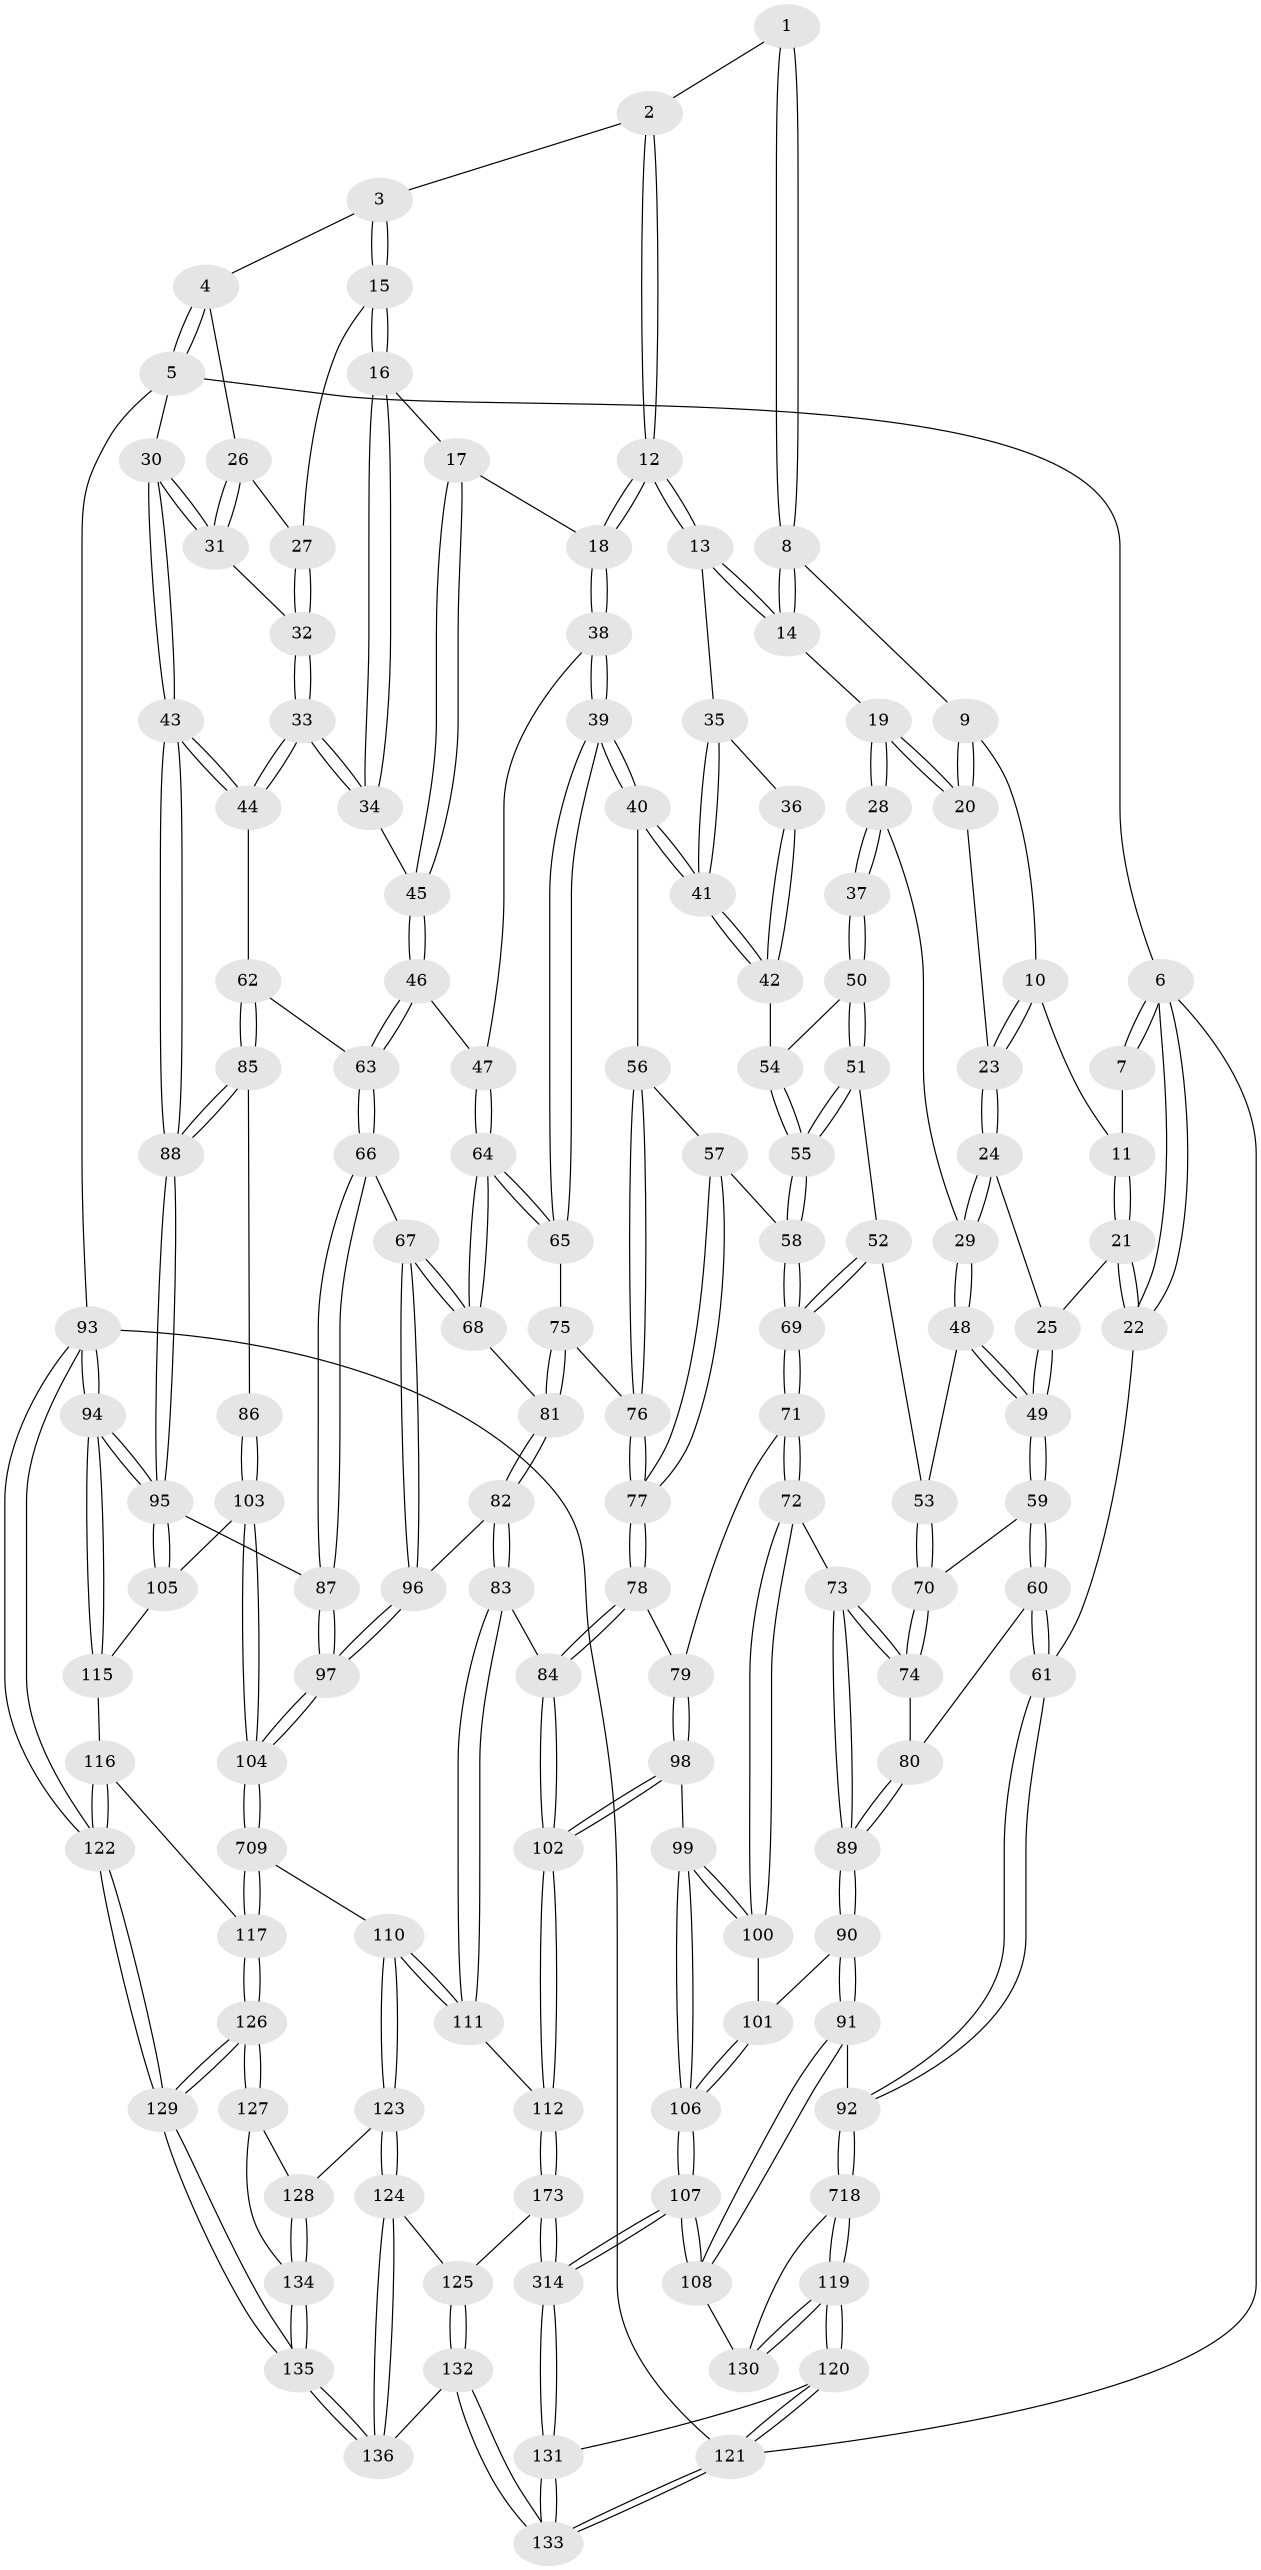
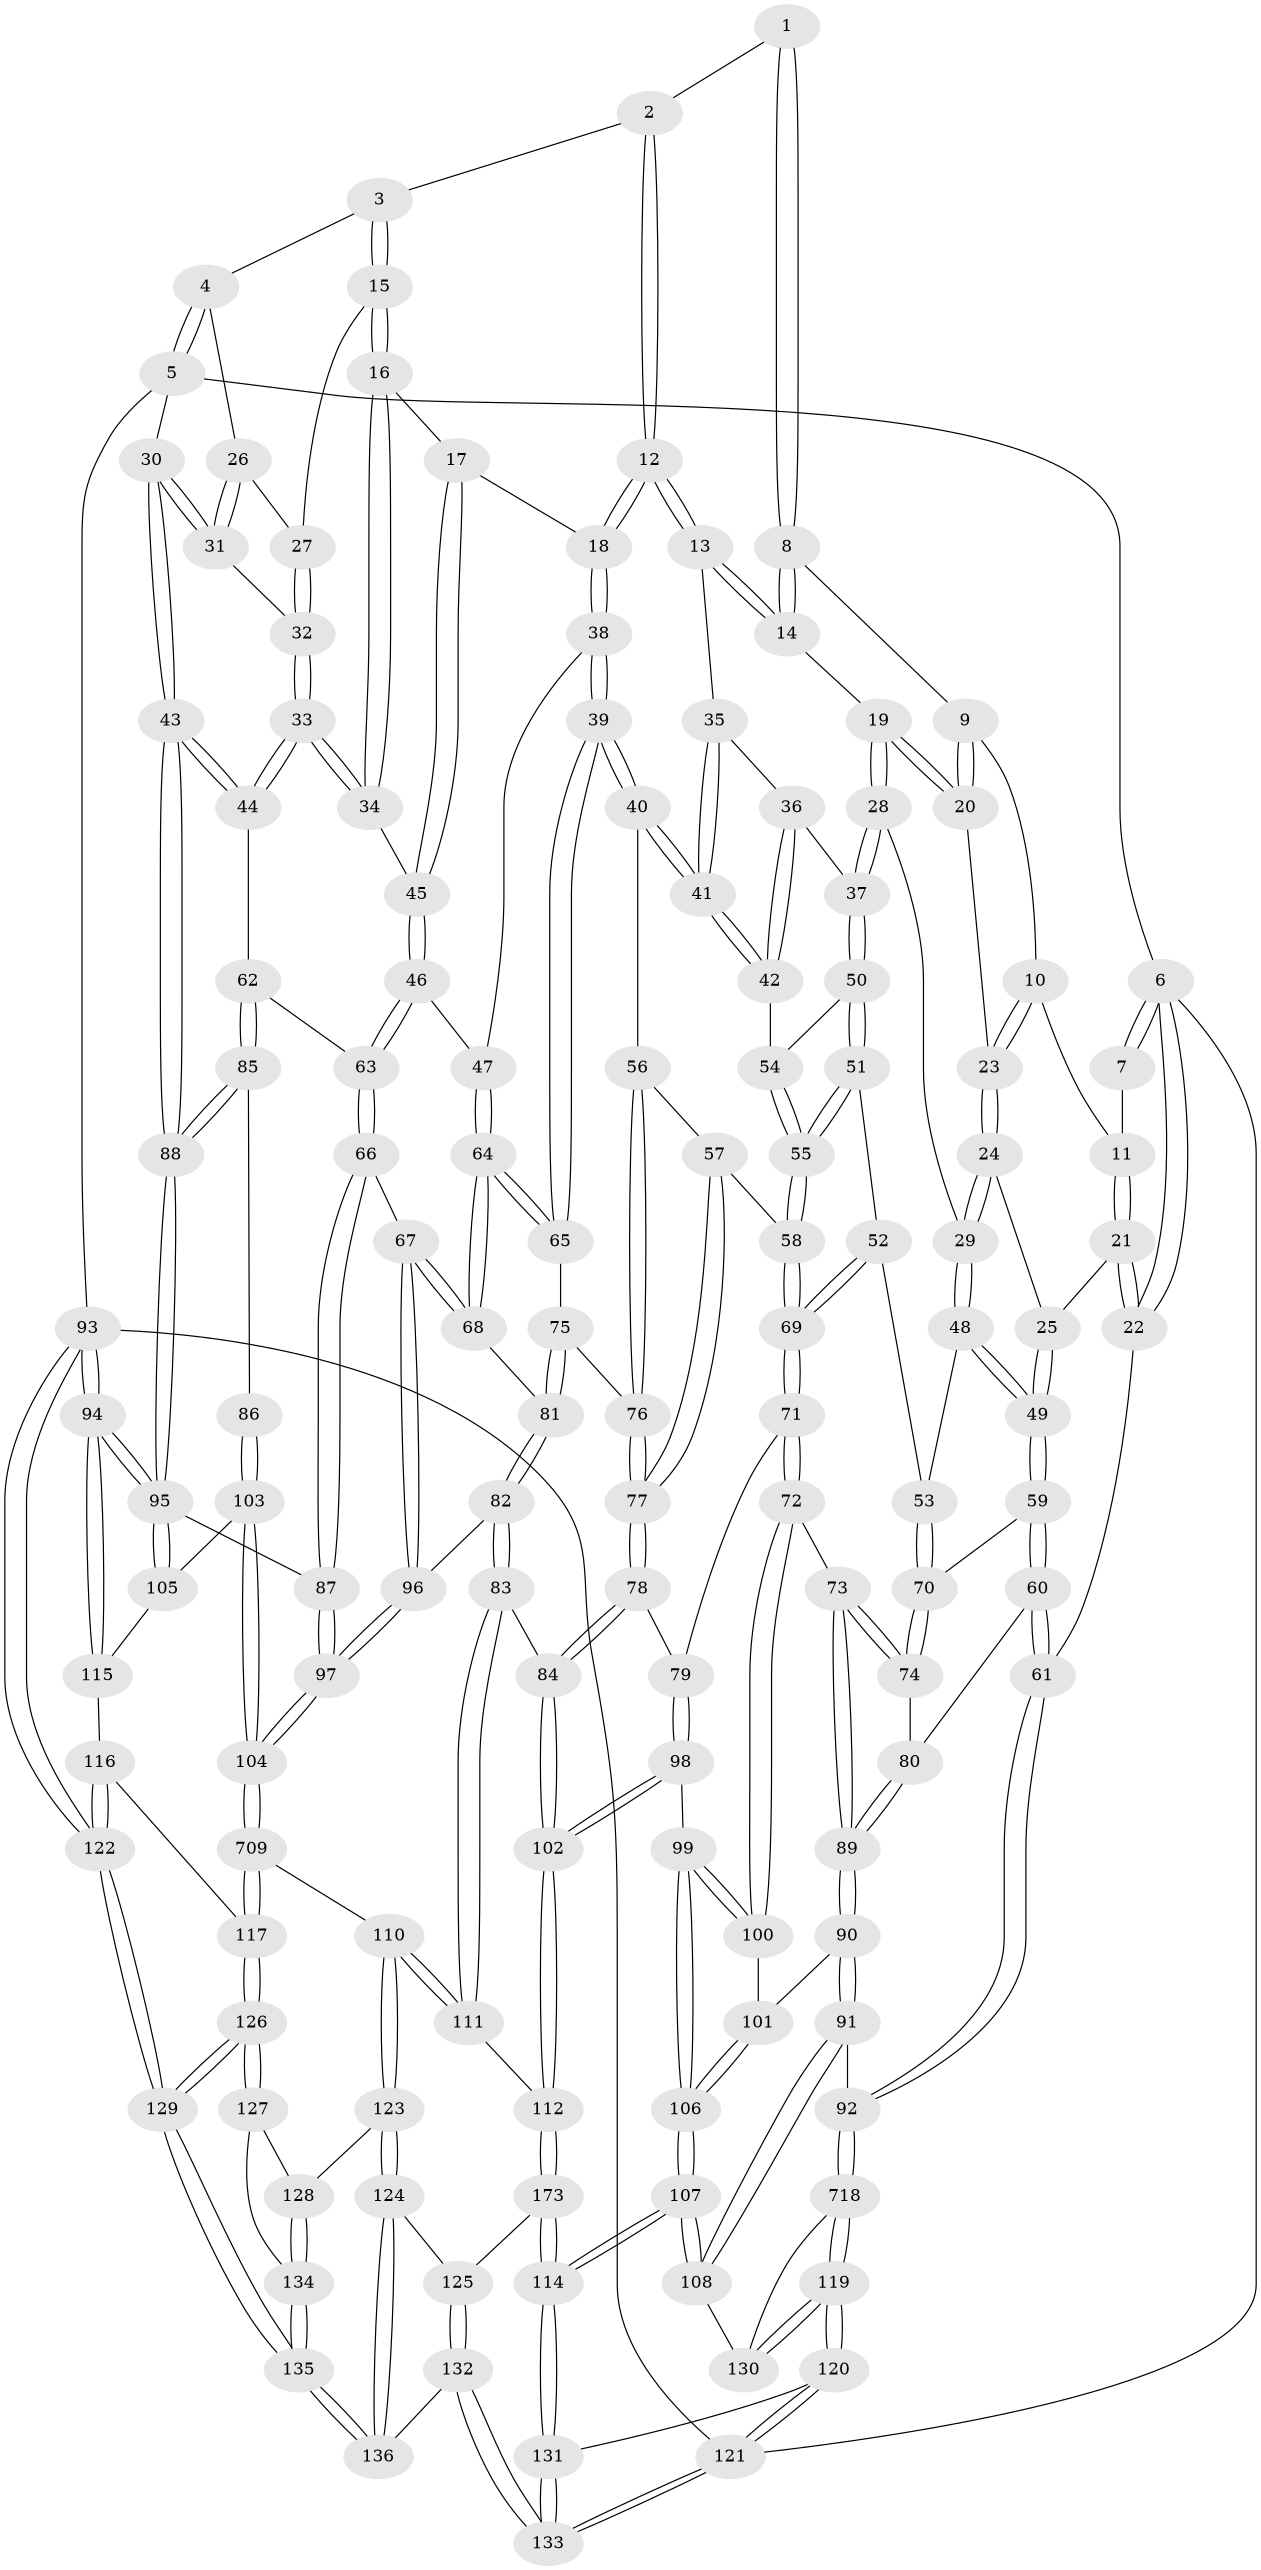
none -> (825, 851)
(549, 2283) -> (549, 2283)
